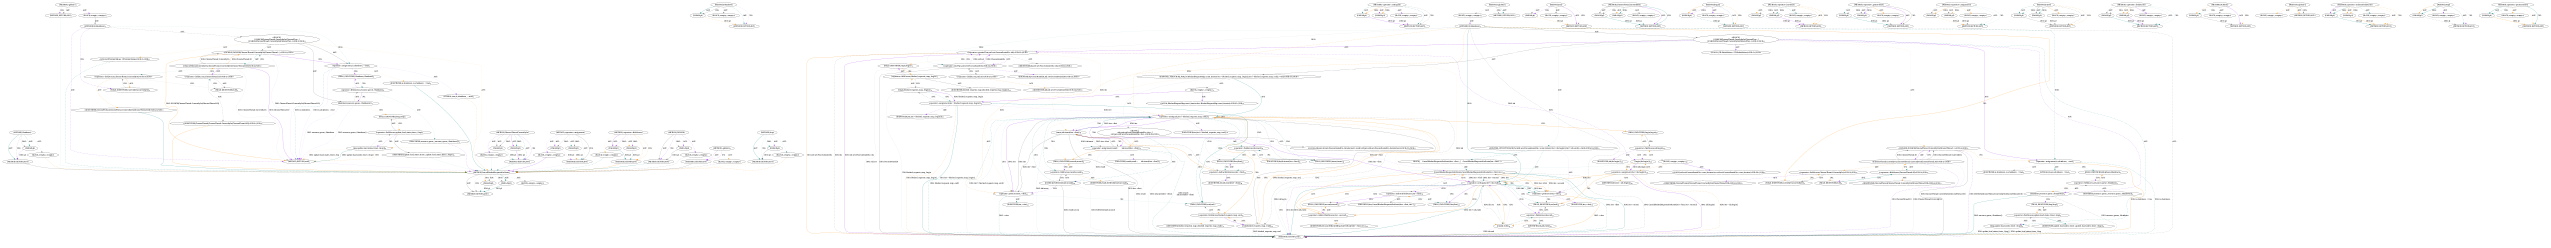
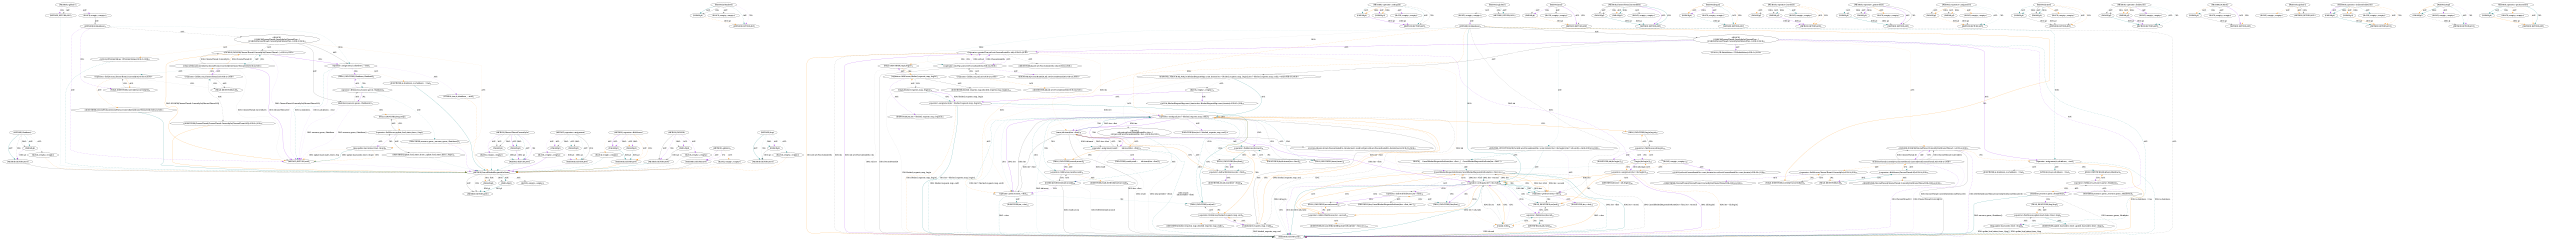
(930, 98) -> none
(938, 110) -> (893, 97)
